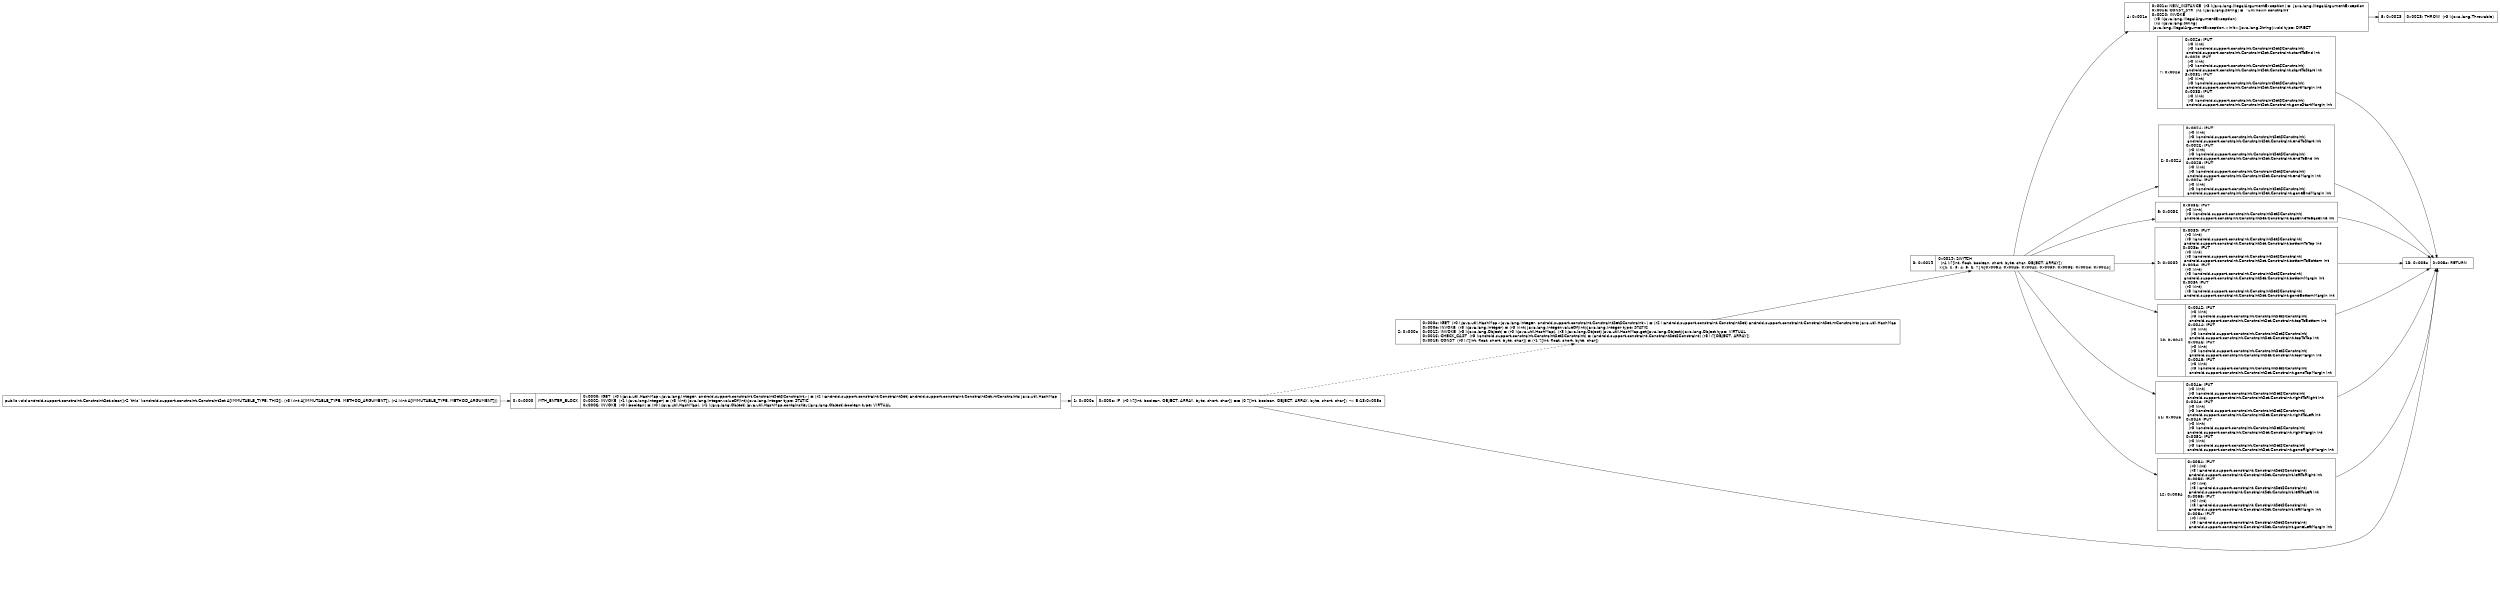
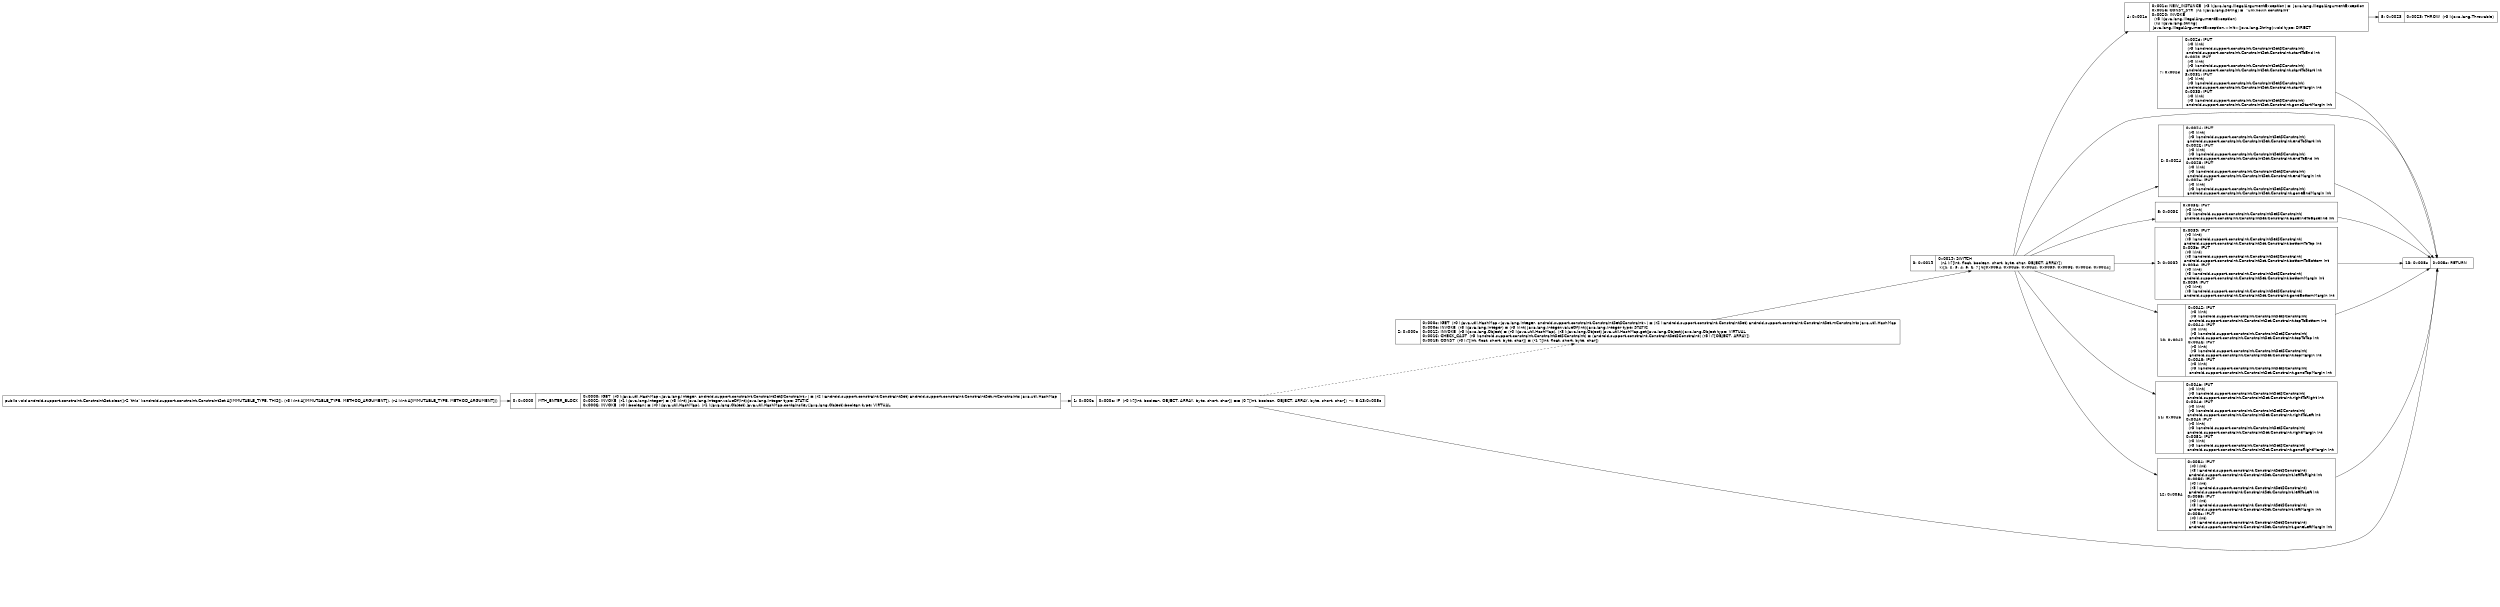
(2399, 345) -> (2236, 113)
